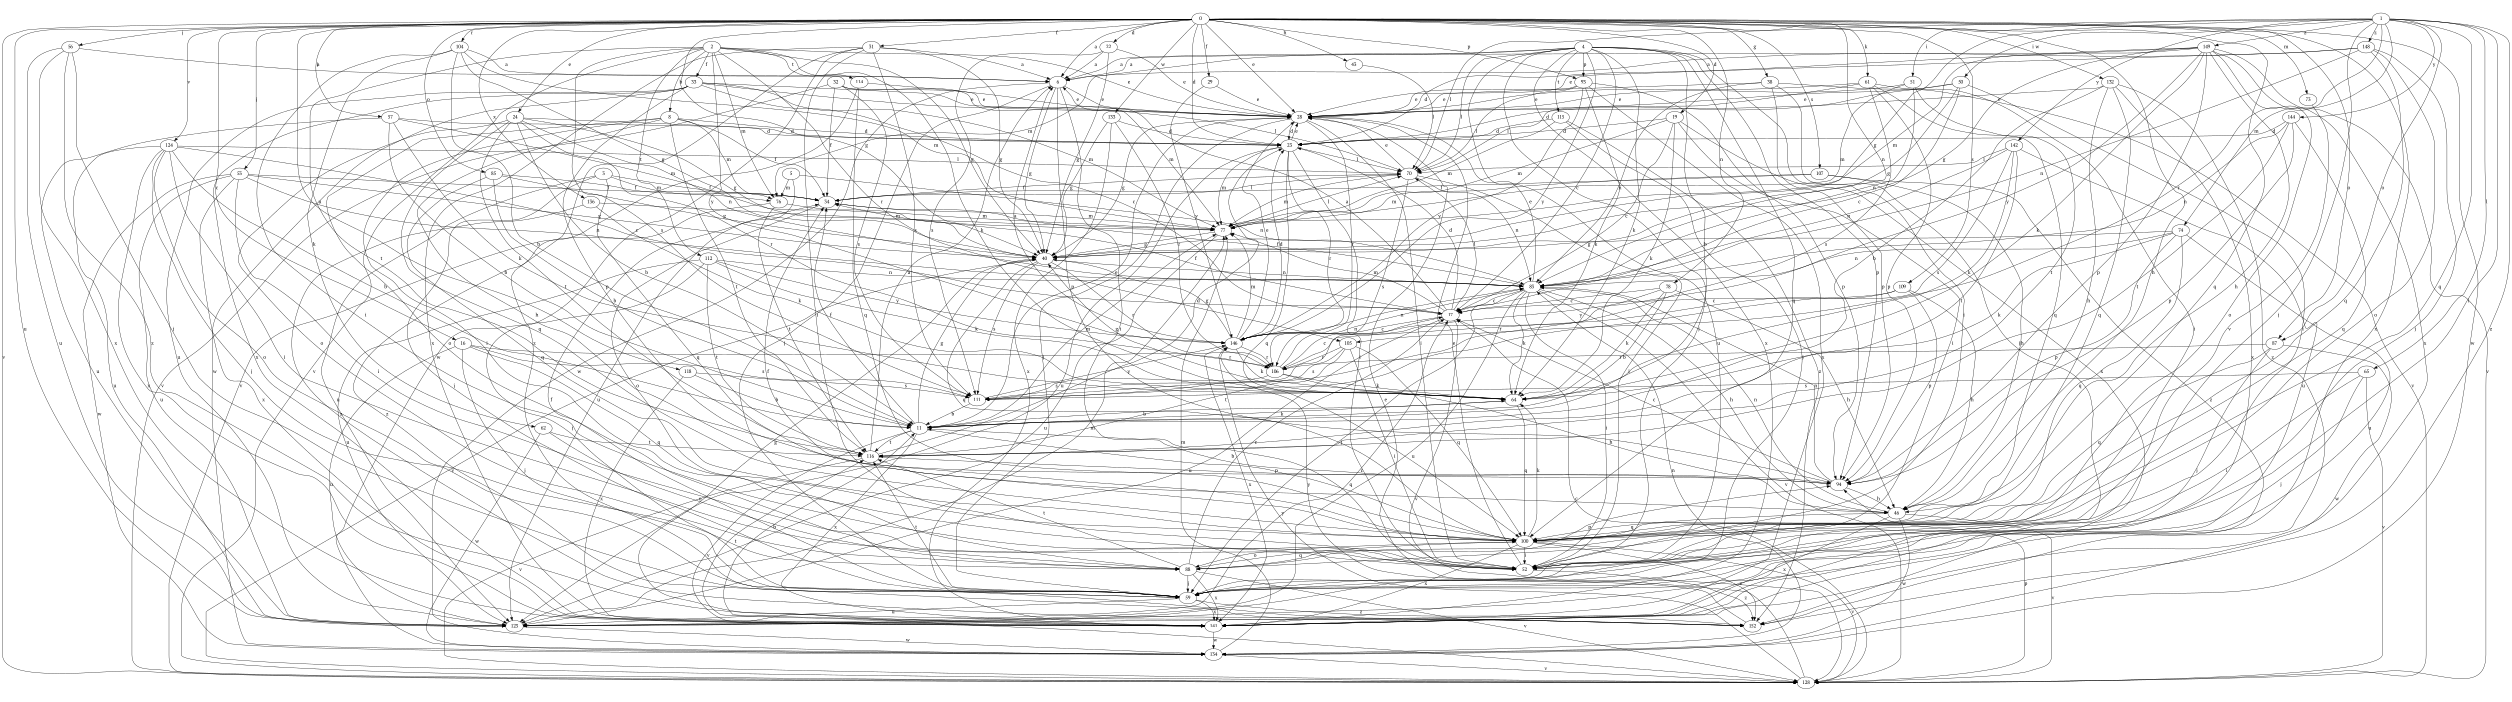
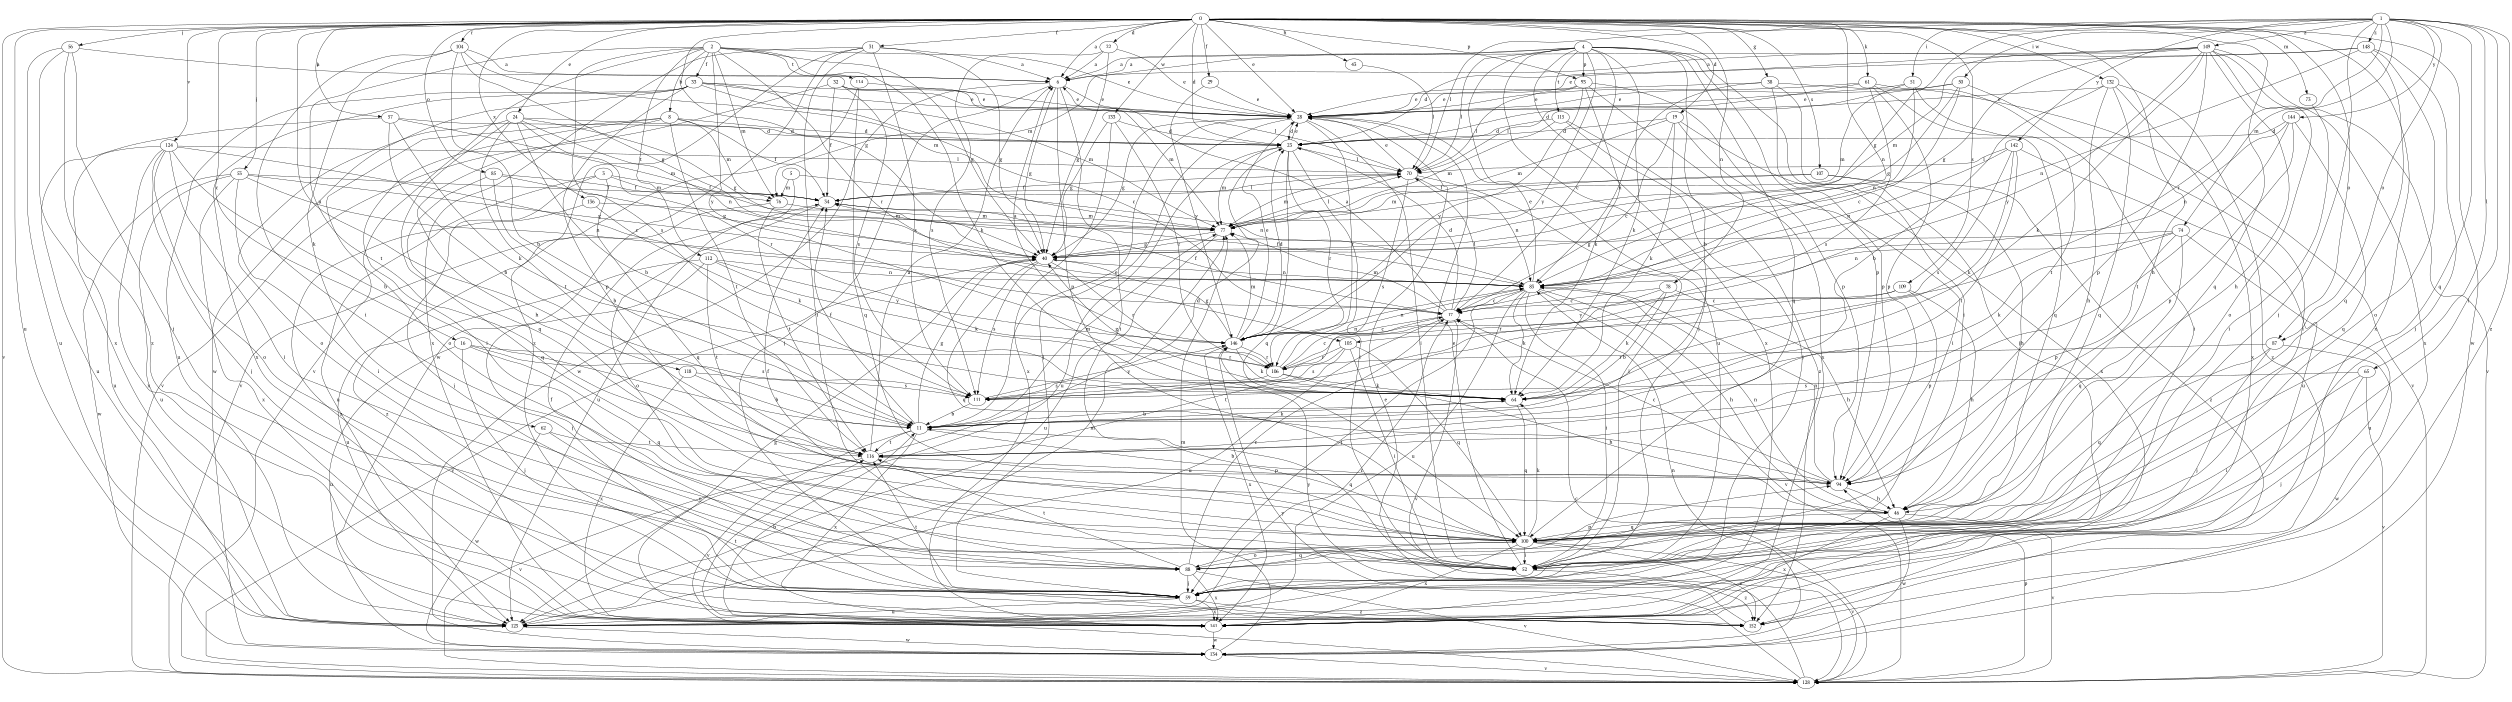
(2229, 329) -> (2229, 329)
